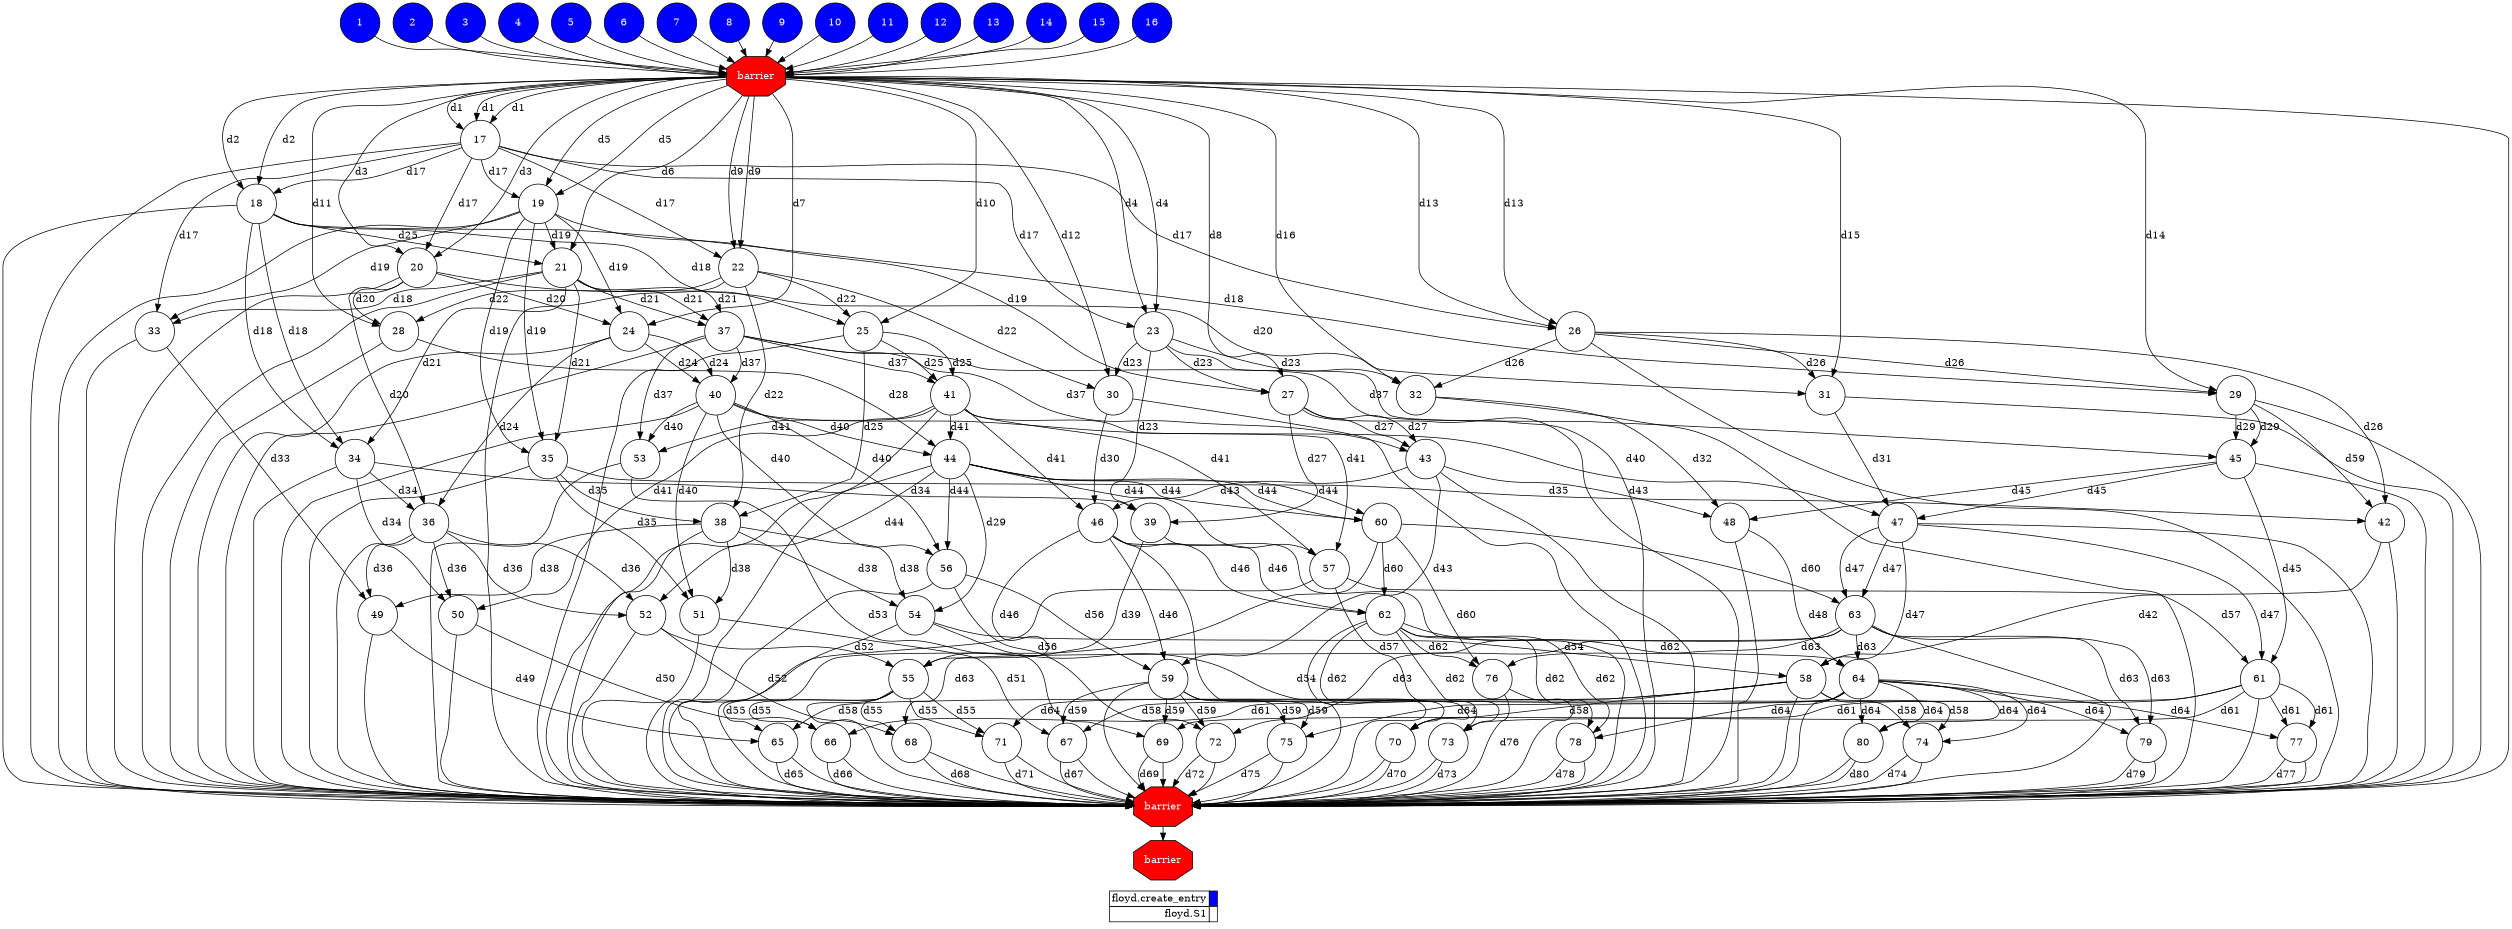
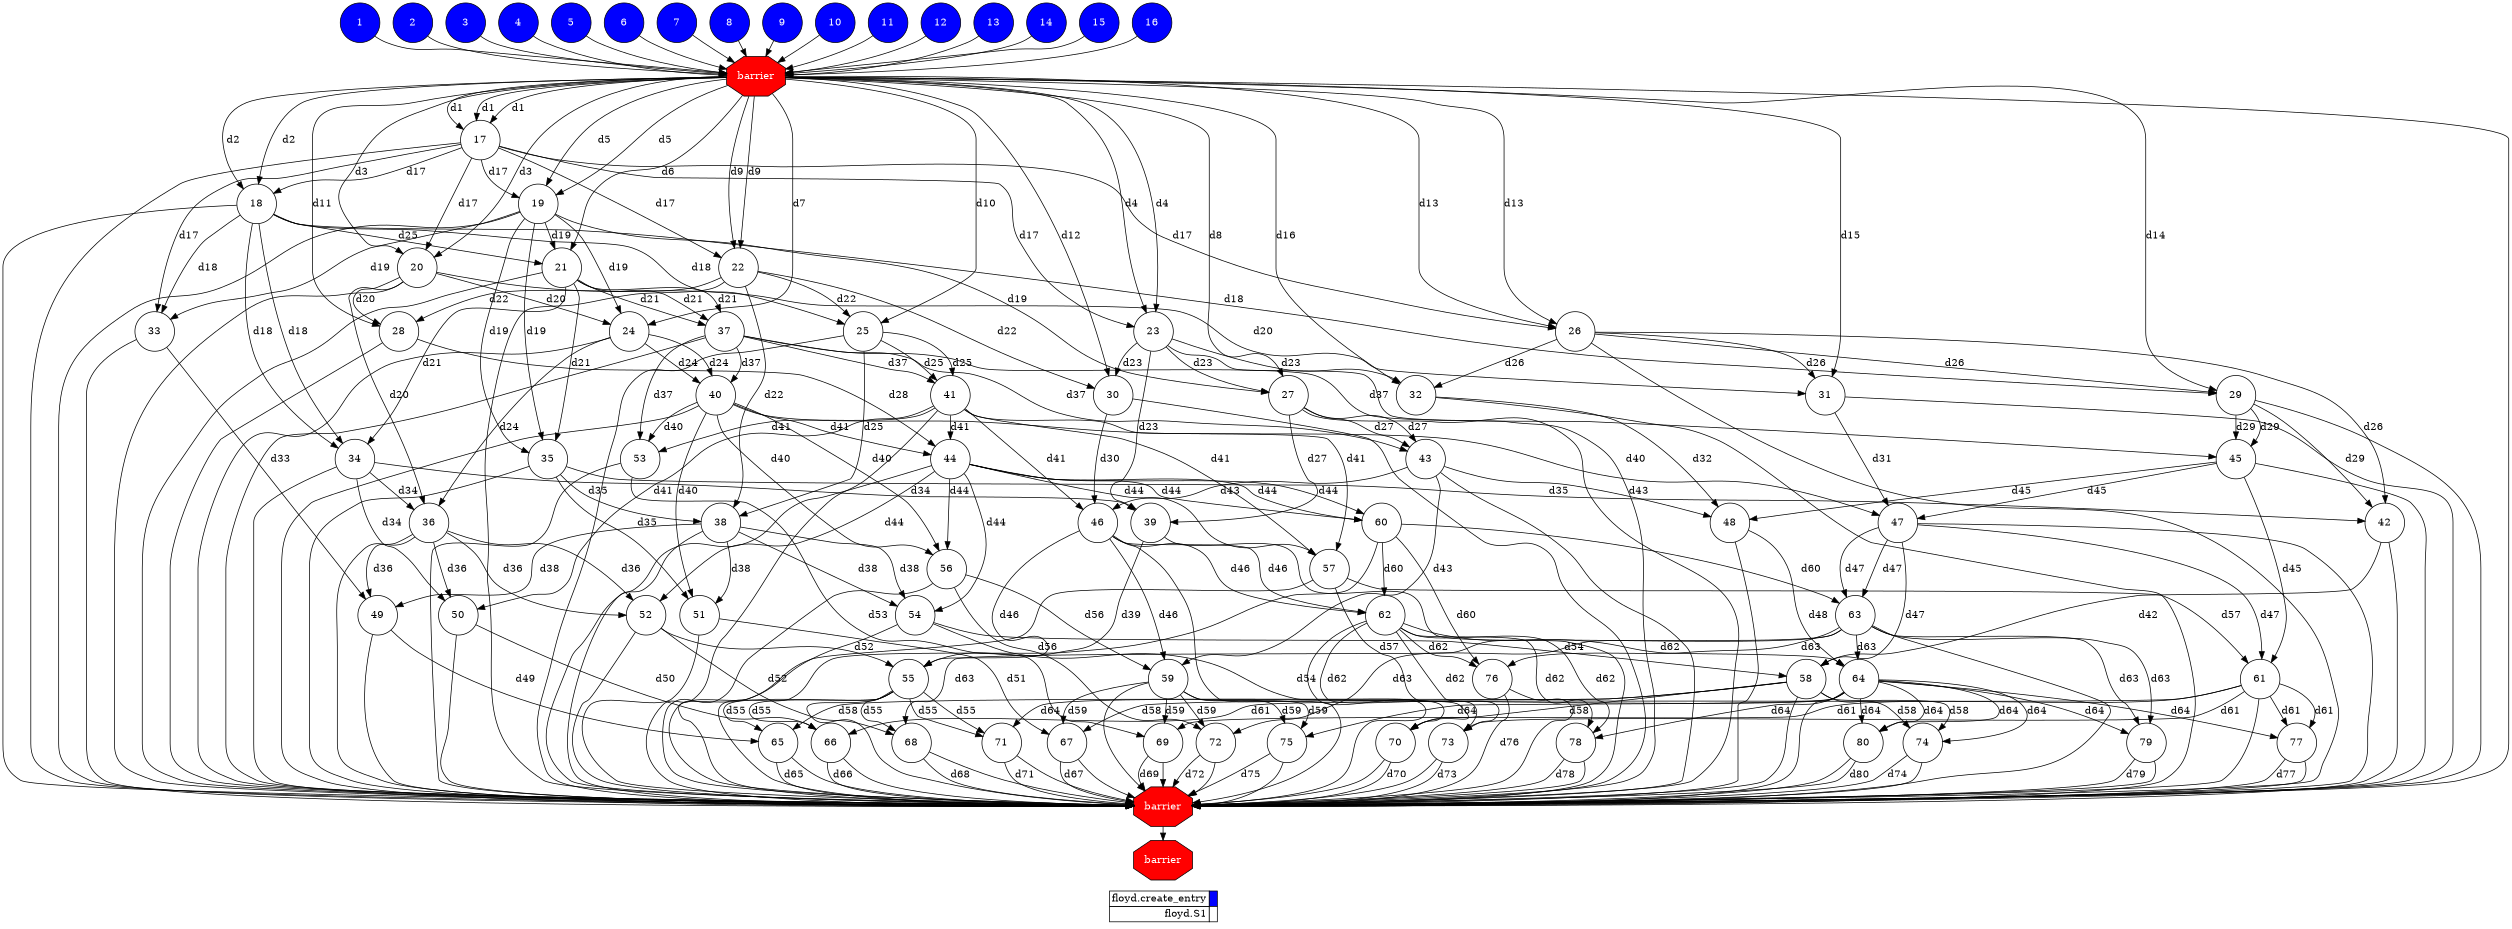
(363, 308) -> (194, 253)
(840, 427) -> (840, 427)
(2355, 459) -> (2355, 459)
(997, 523) -> (997, 523)
